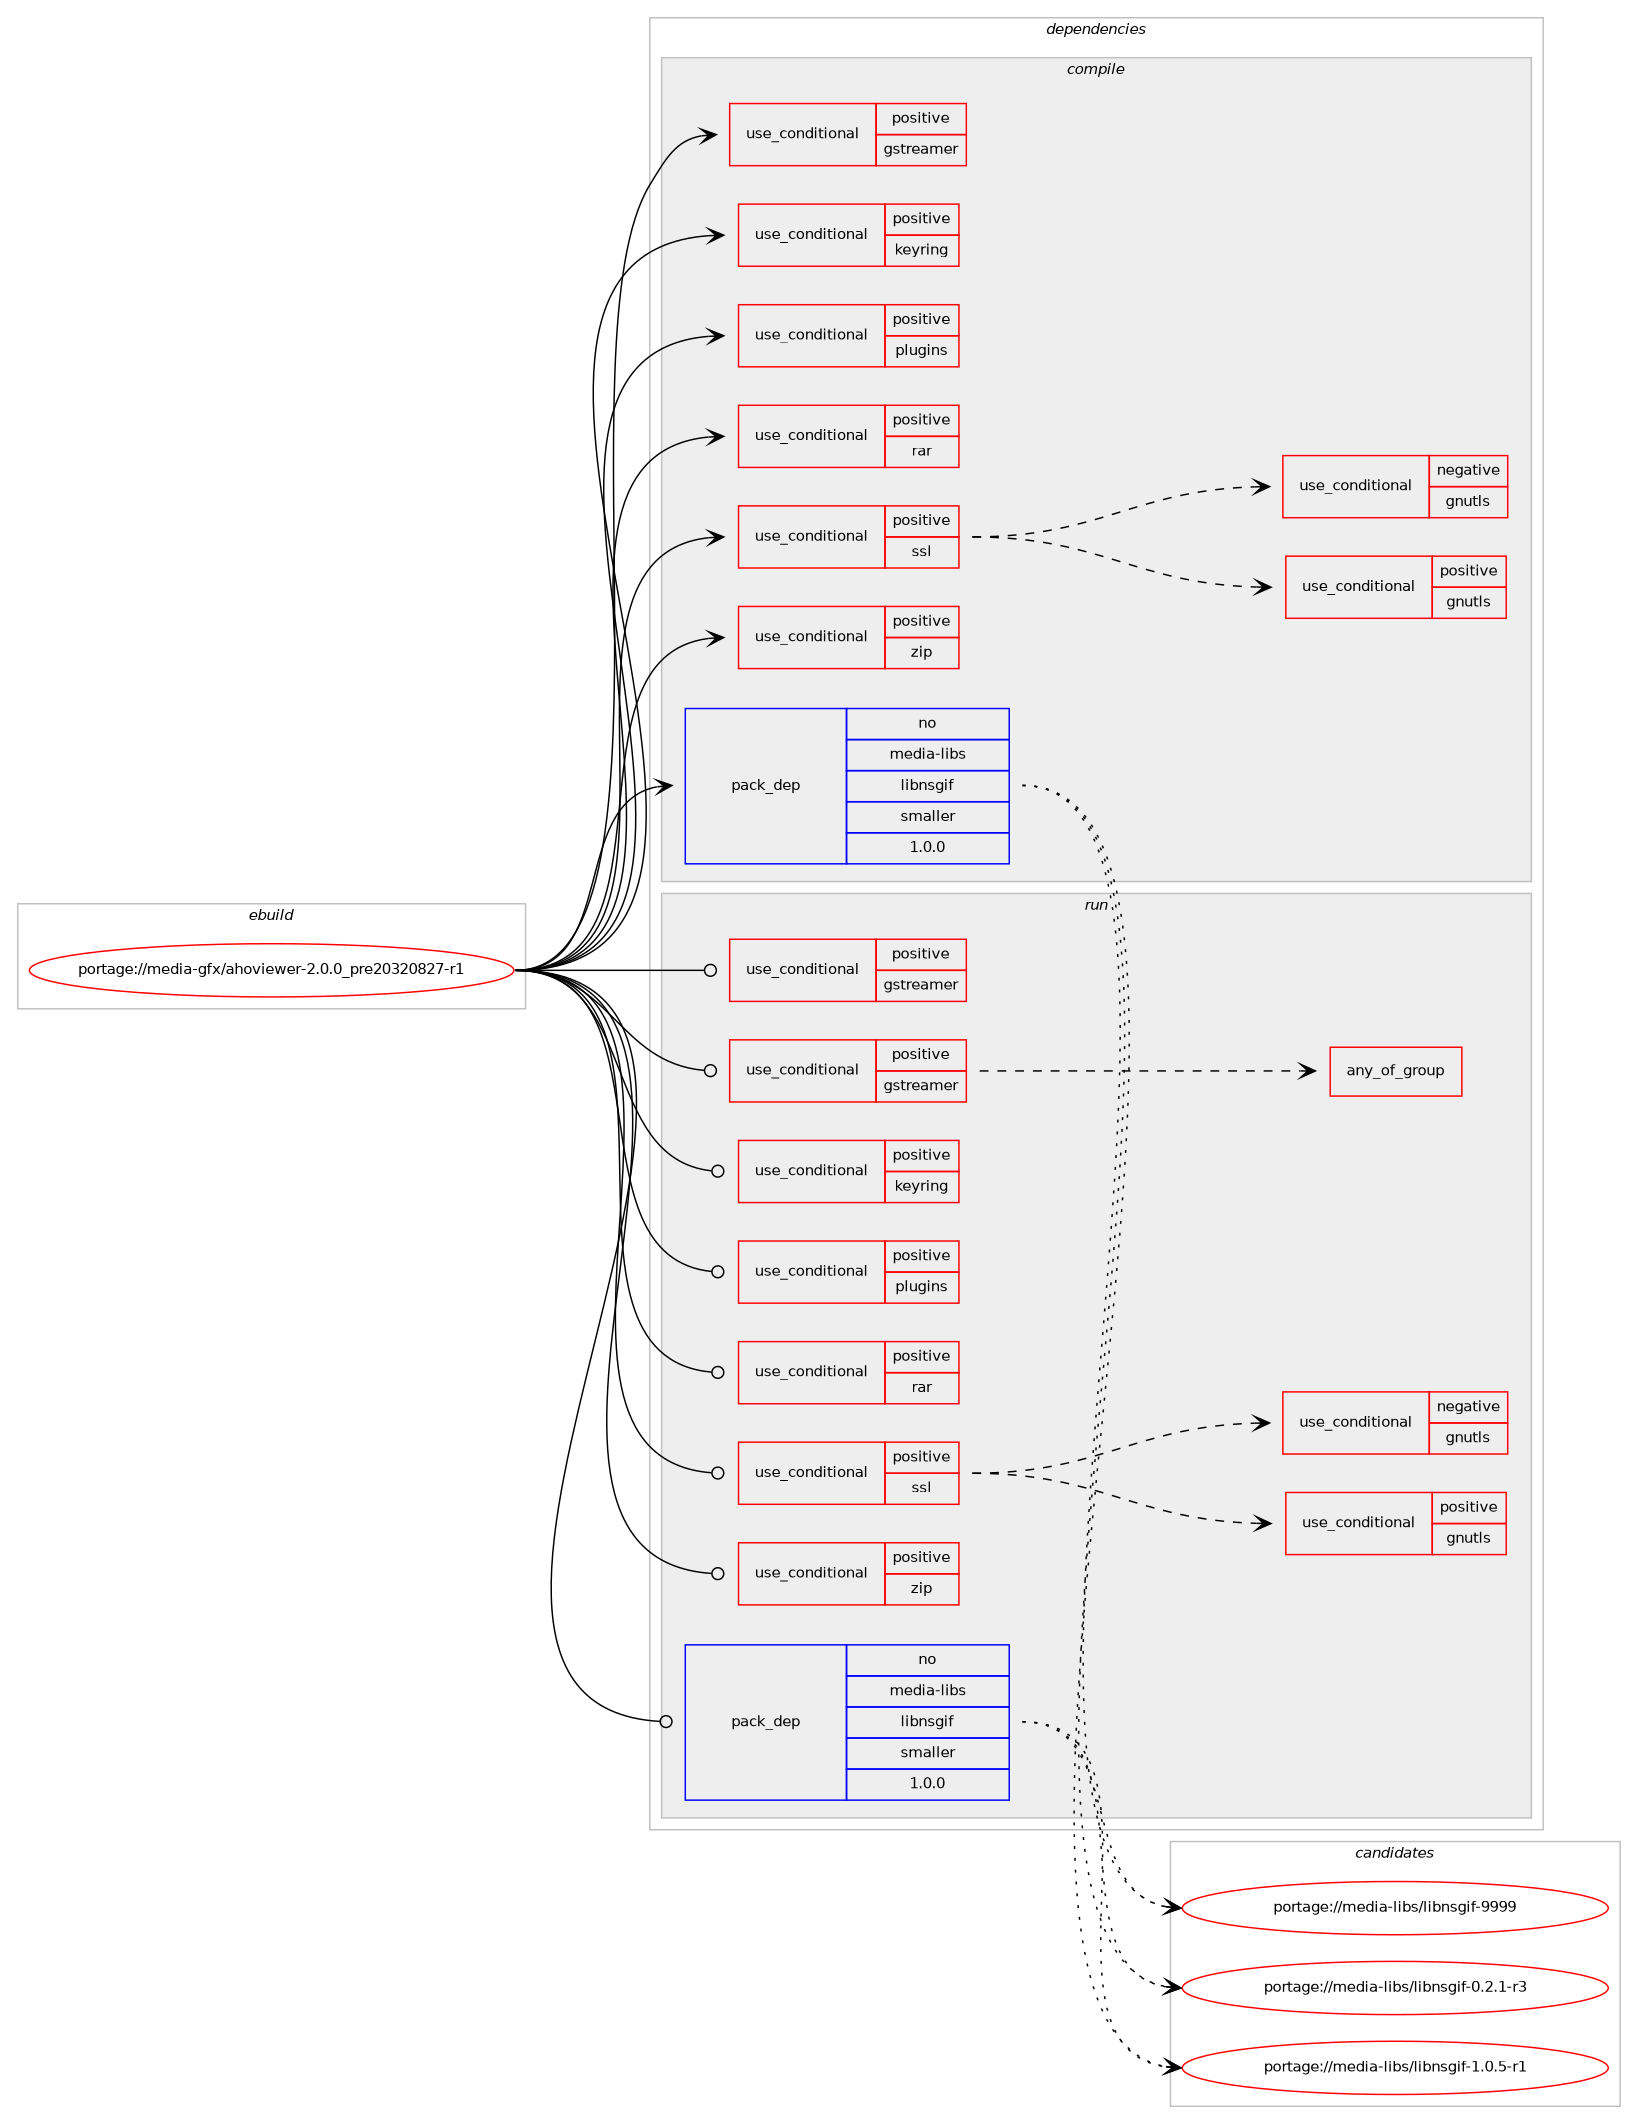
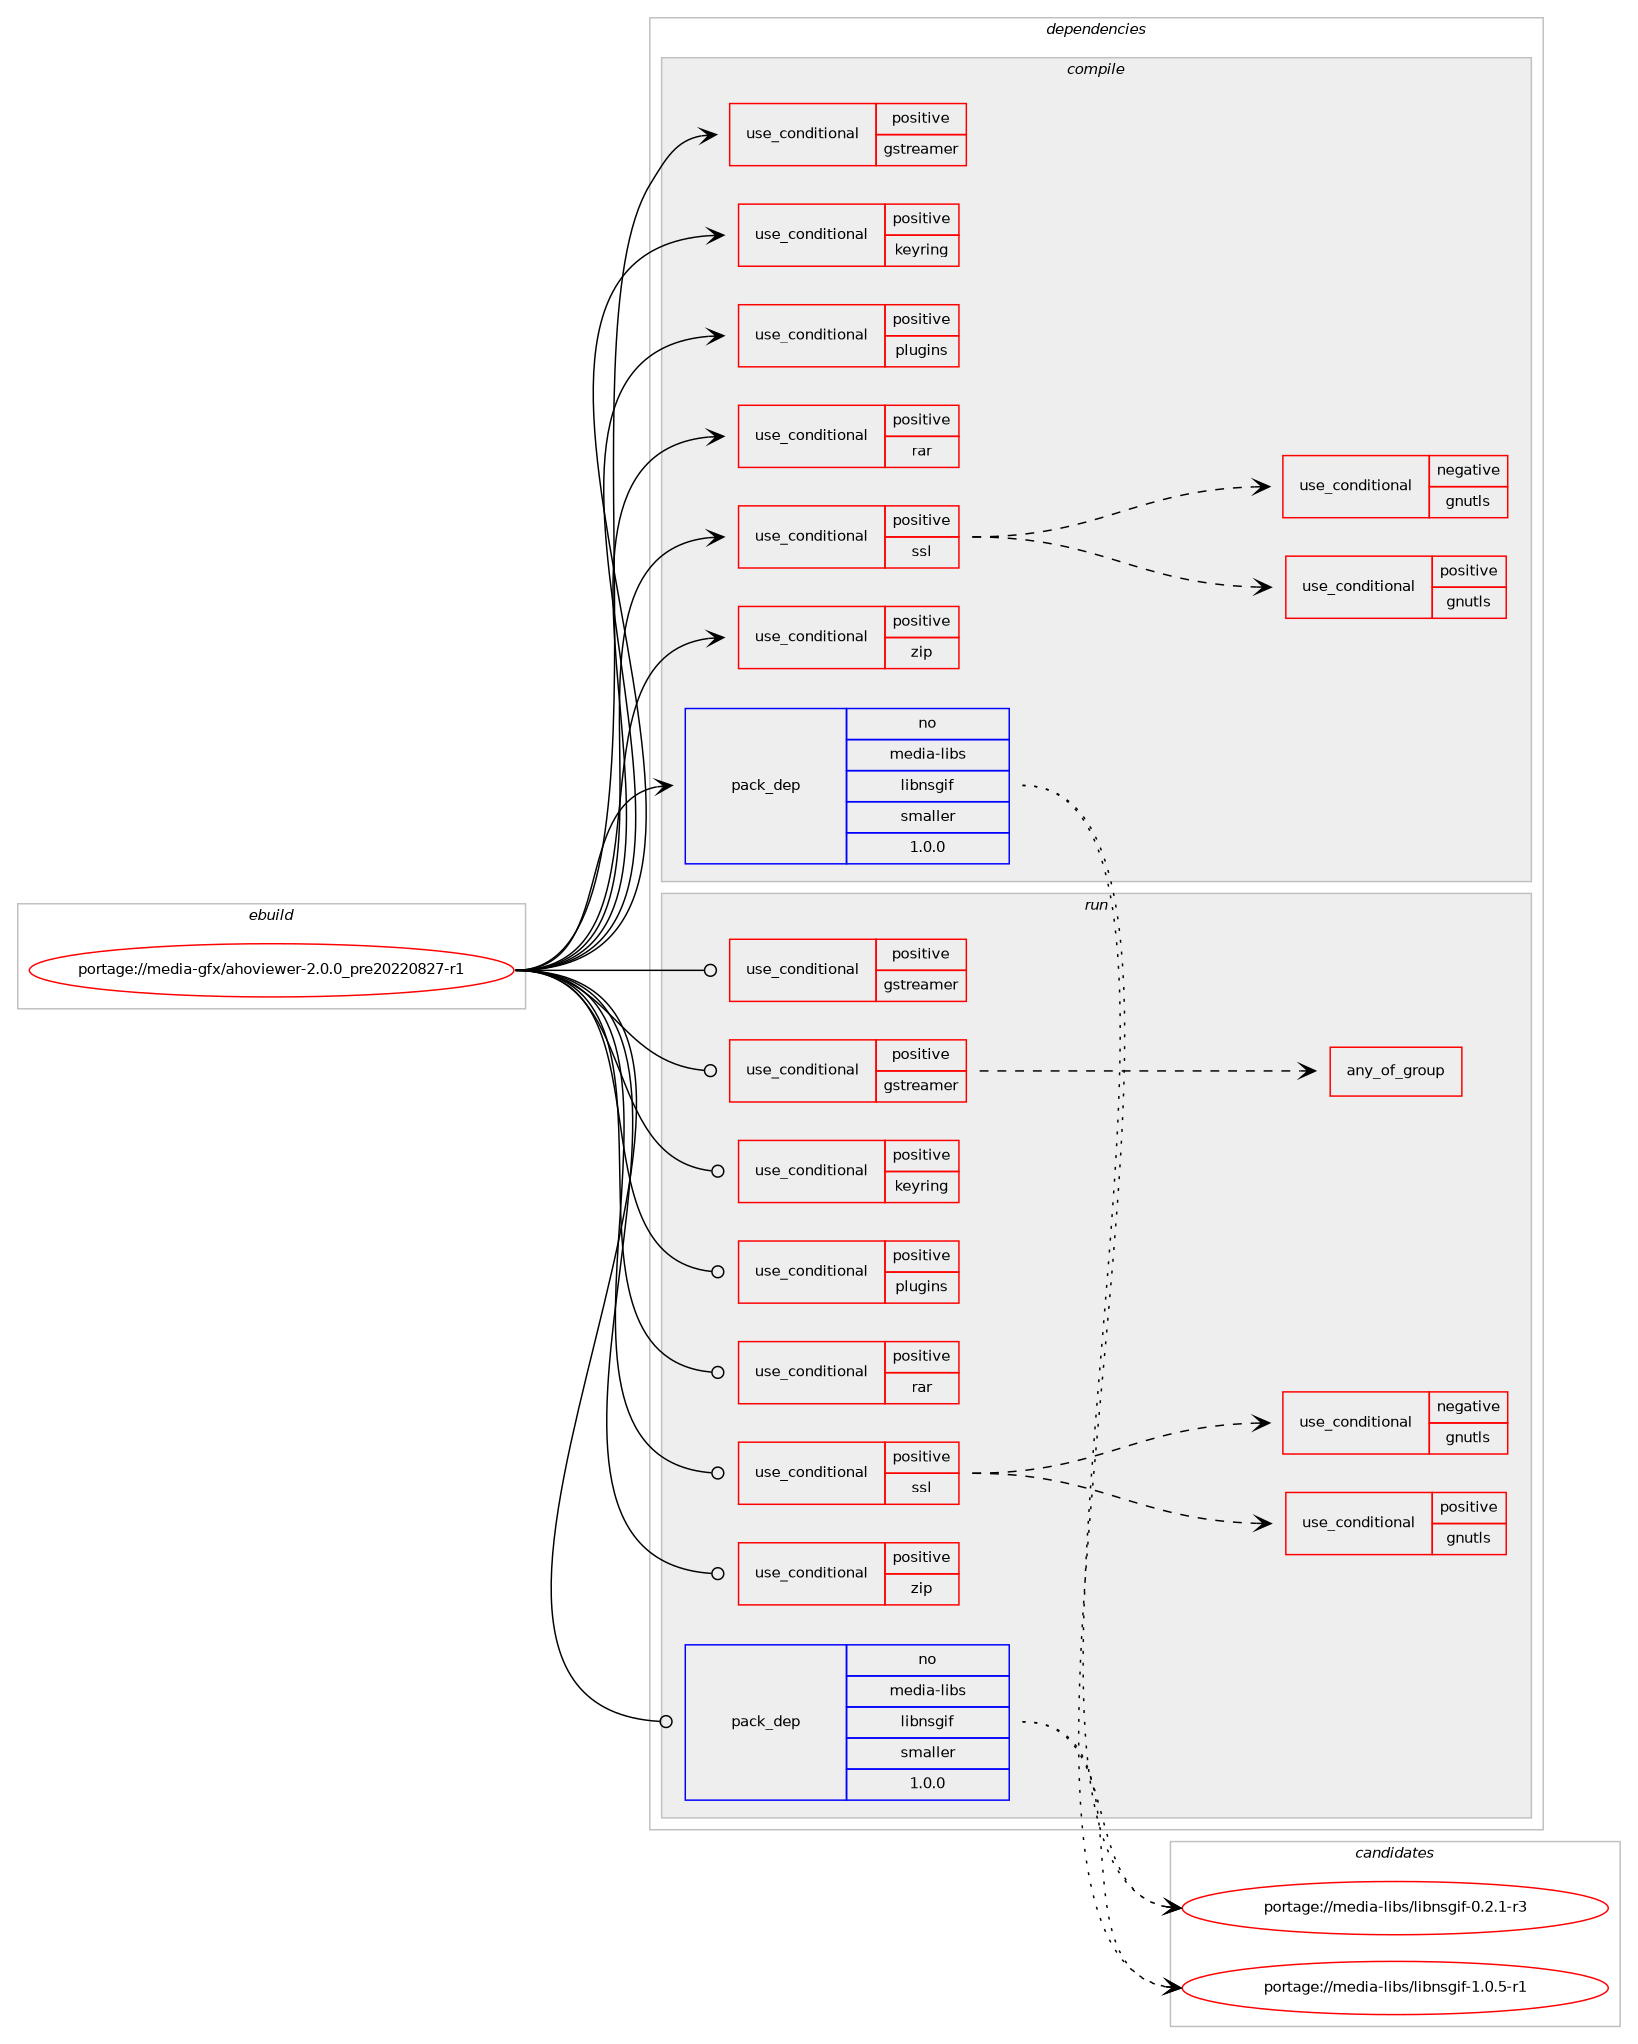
(272, 970) -> (272, 970)
(1395, 1908) -> none
